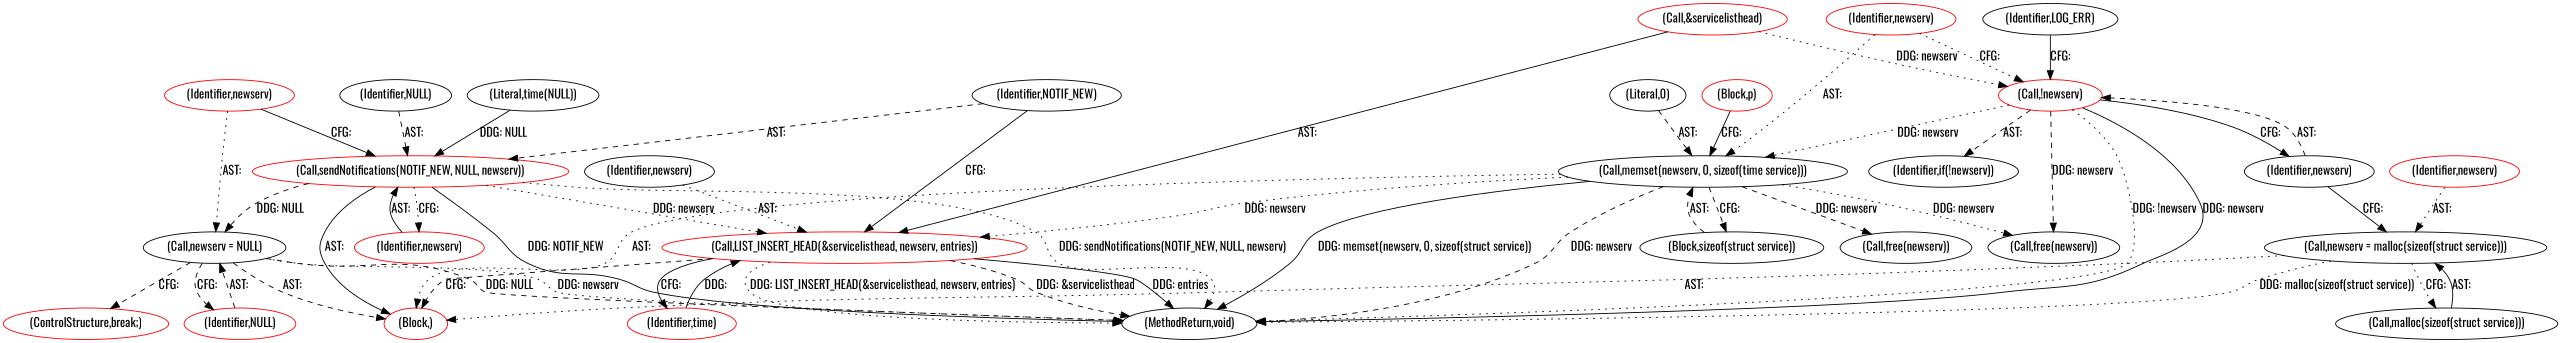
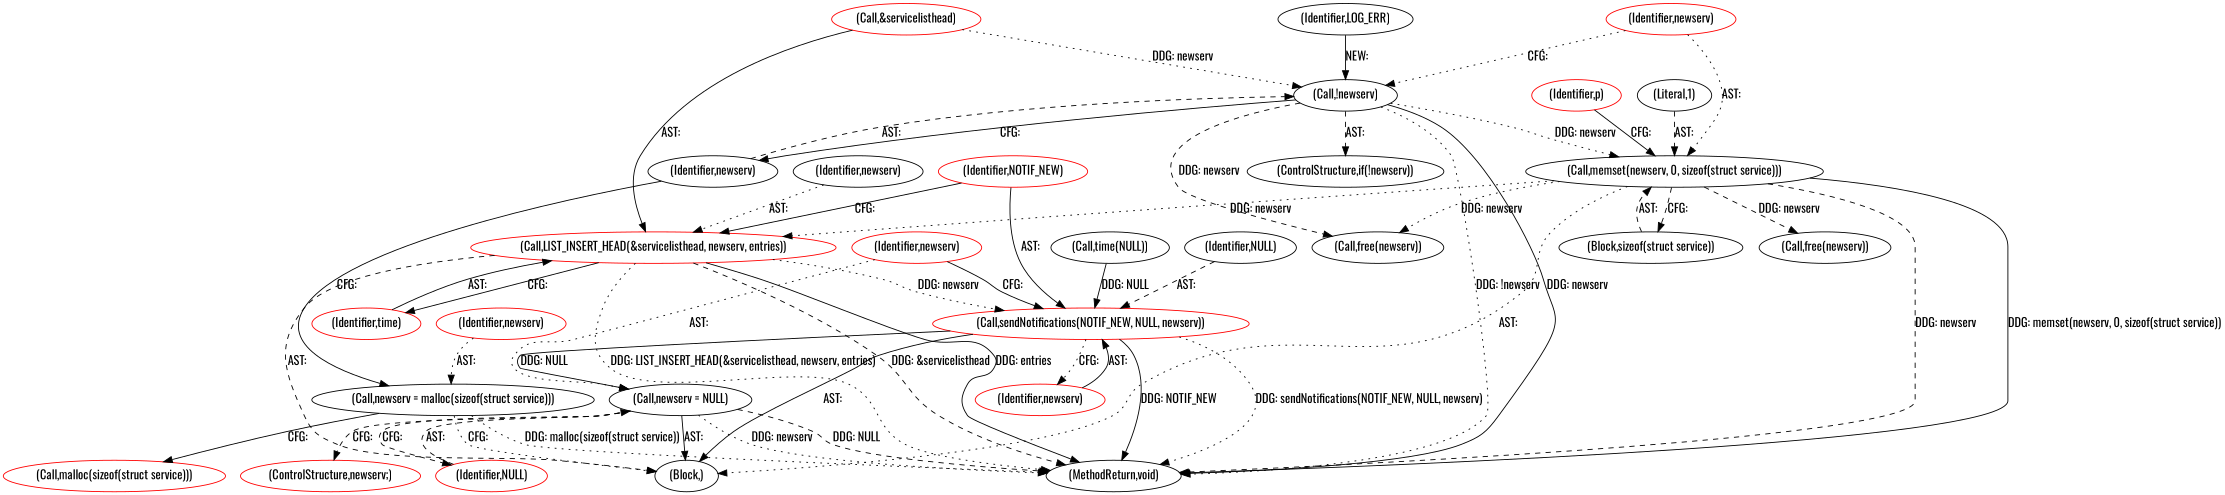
(2062, 57) -> (1359, 57)
(533, 95) -> (1110, 248)
(1047, 95) -> (1013, 172)
(1648, 95) -> (1674, 95)
(1737, 95) -> (1576, 95)
(2050, 95) -> (1345, 95)
(751, 131) -> (1016, 253)
(1703, 172) -> (1674, 172)
(1944, 172) -> (1345, 172)
(266, 198) -> (677, 344)
(622, 209) -> (885, 280)
(2420, 282) -> (275, 434)
(457, 286) -> (299, 362)
(717, 286) -> (479, 286)
(1695, 286) -> (480, 438)
(2452, 287) -> none
(301, 299) -> (683, 434)
(86, 324) -> (331, 476)
(416, 324) -> (687, 476)
(2447, 324) -> (114, 476)
